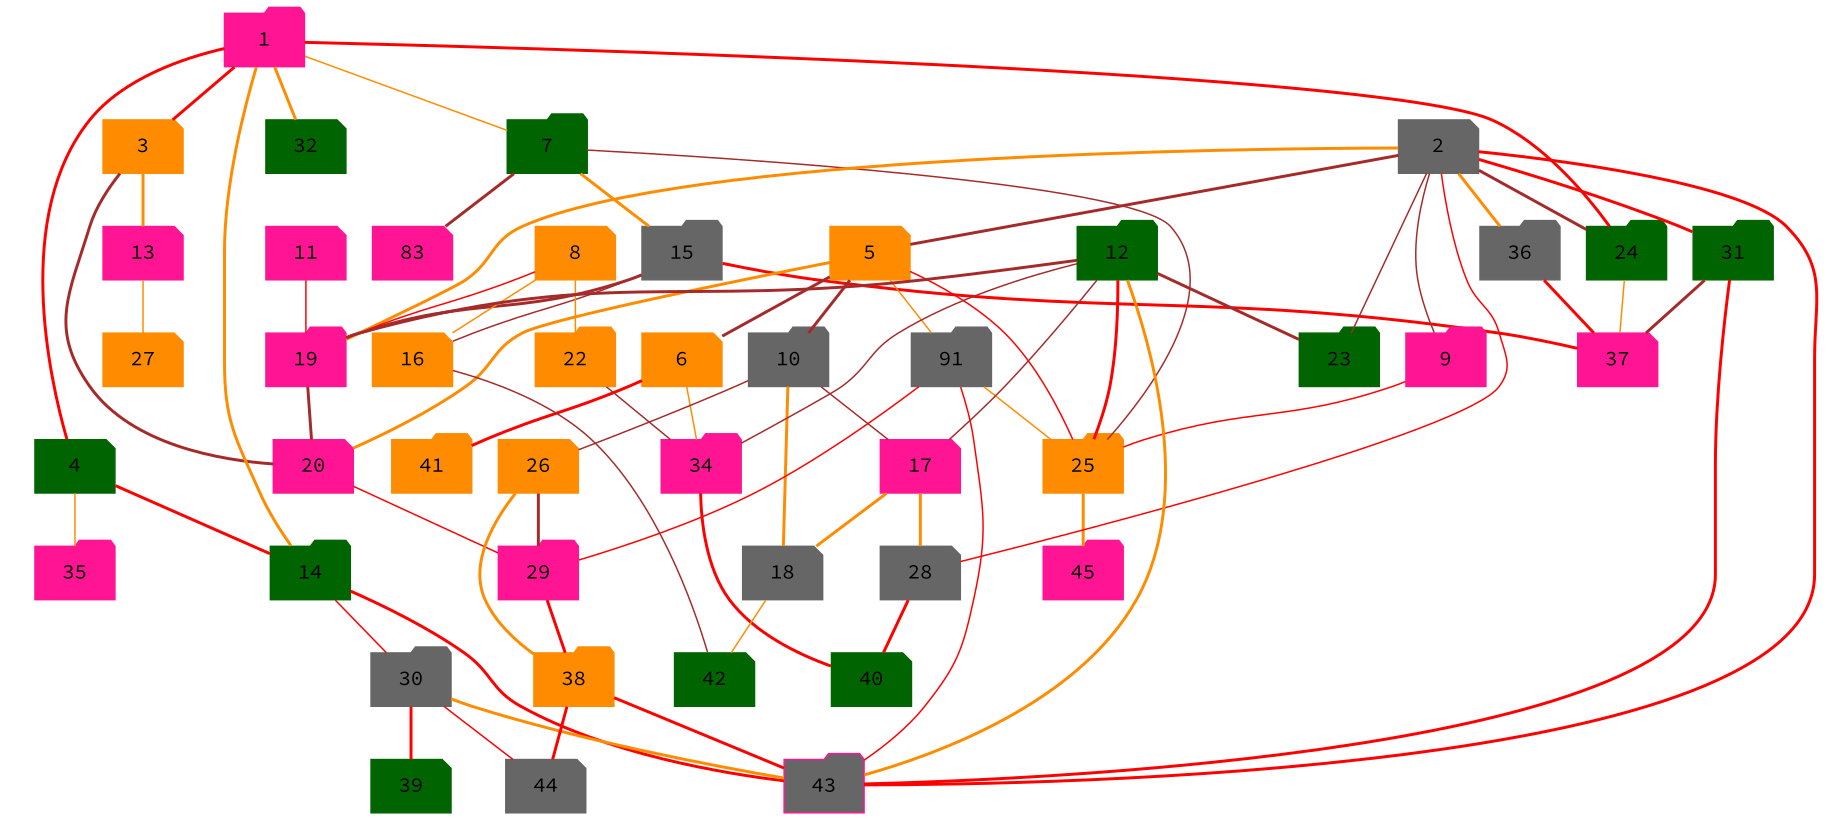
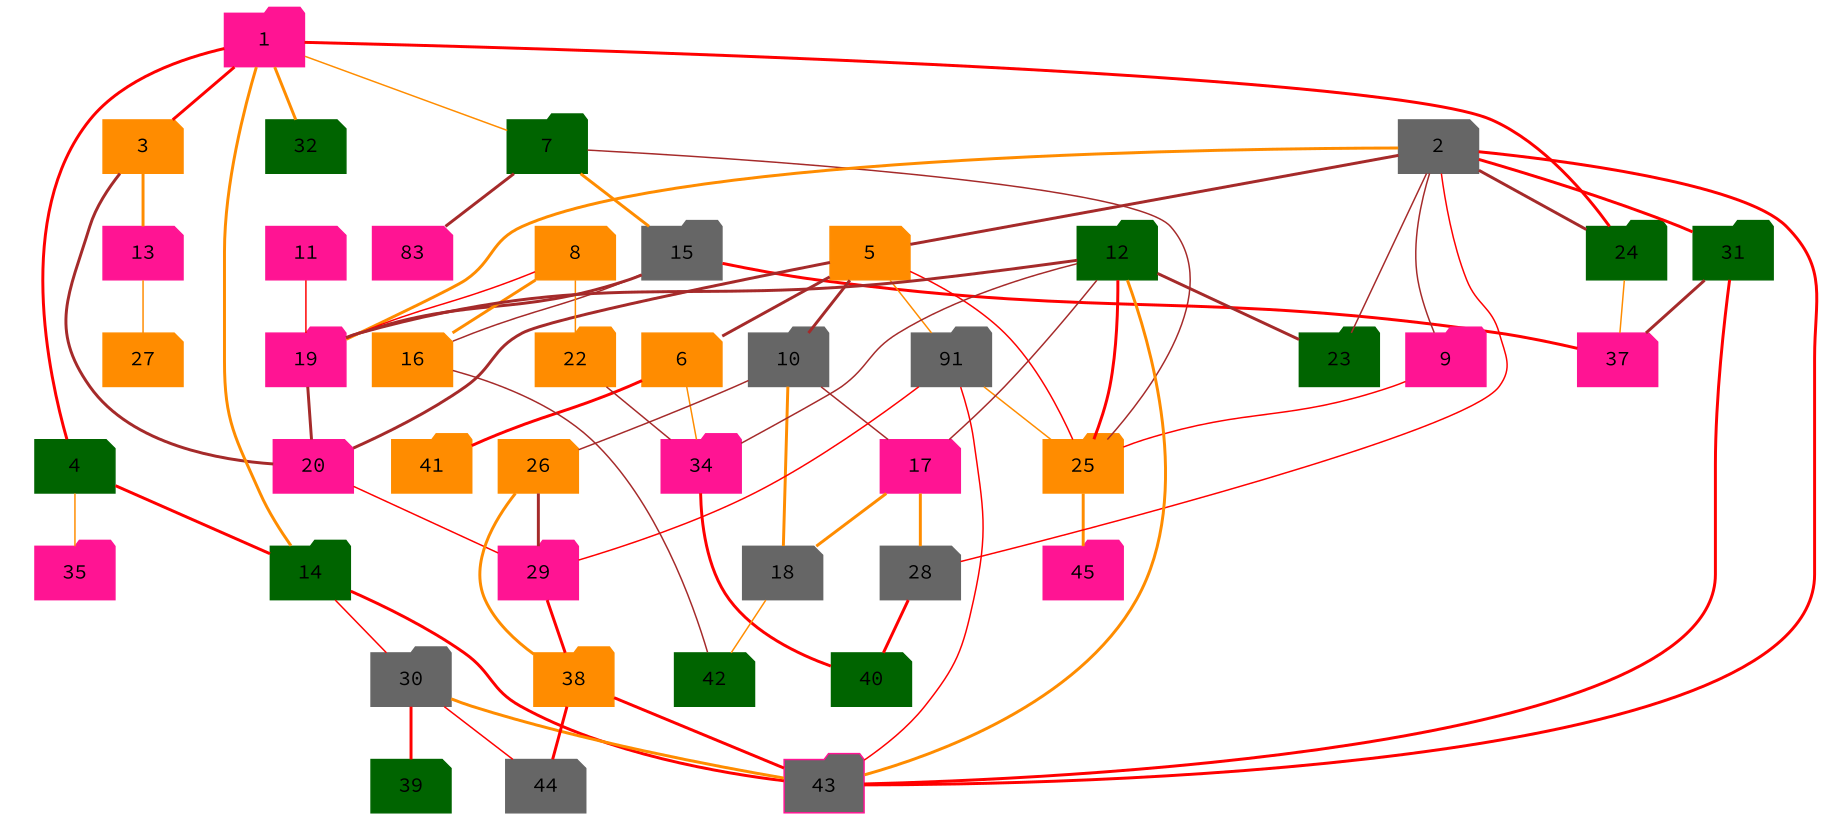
(1520, 253) -> none
(587, 314) -> (587, 314)
(475, 318) -> (475, 318)
